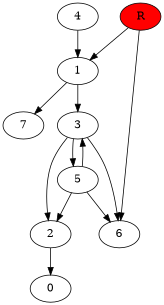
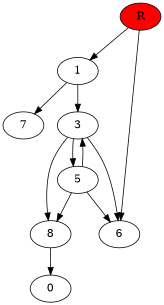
(78, 17) -> none
(51, 234) -> (51, 234)
